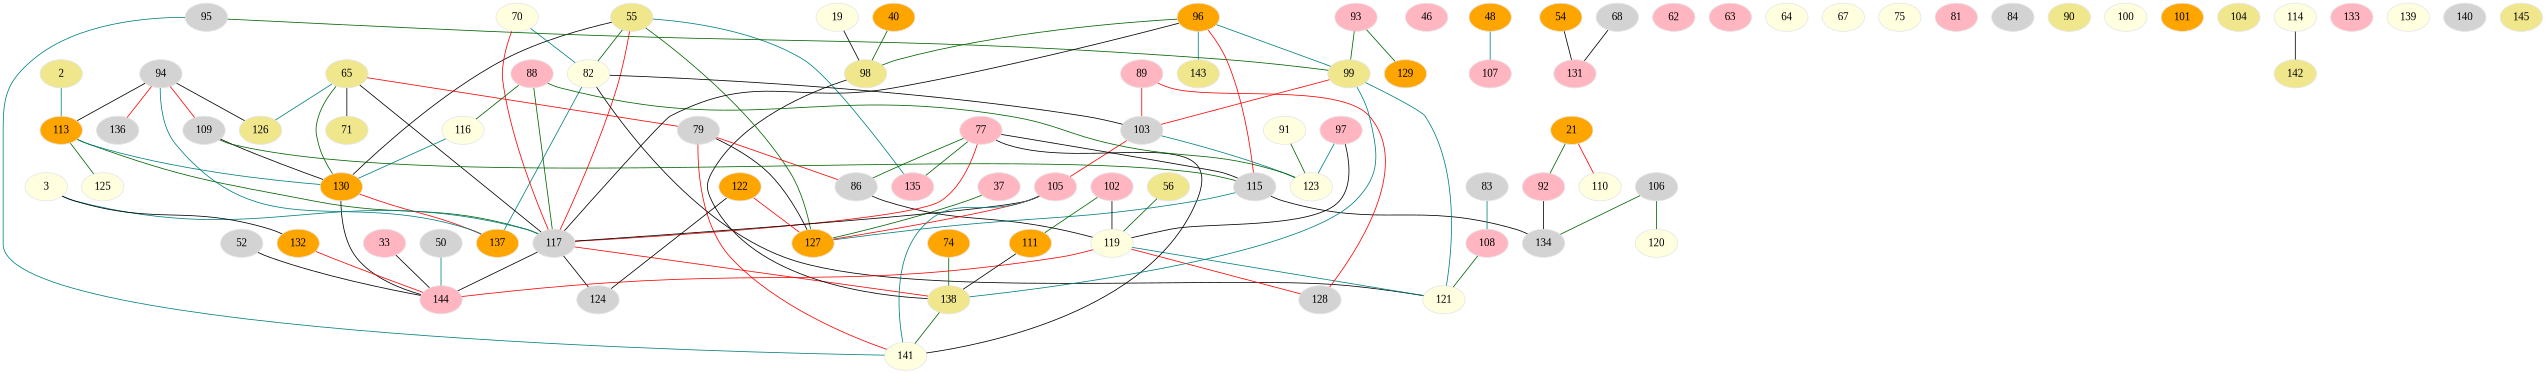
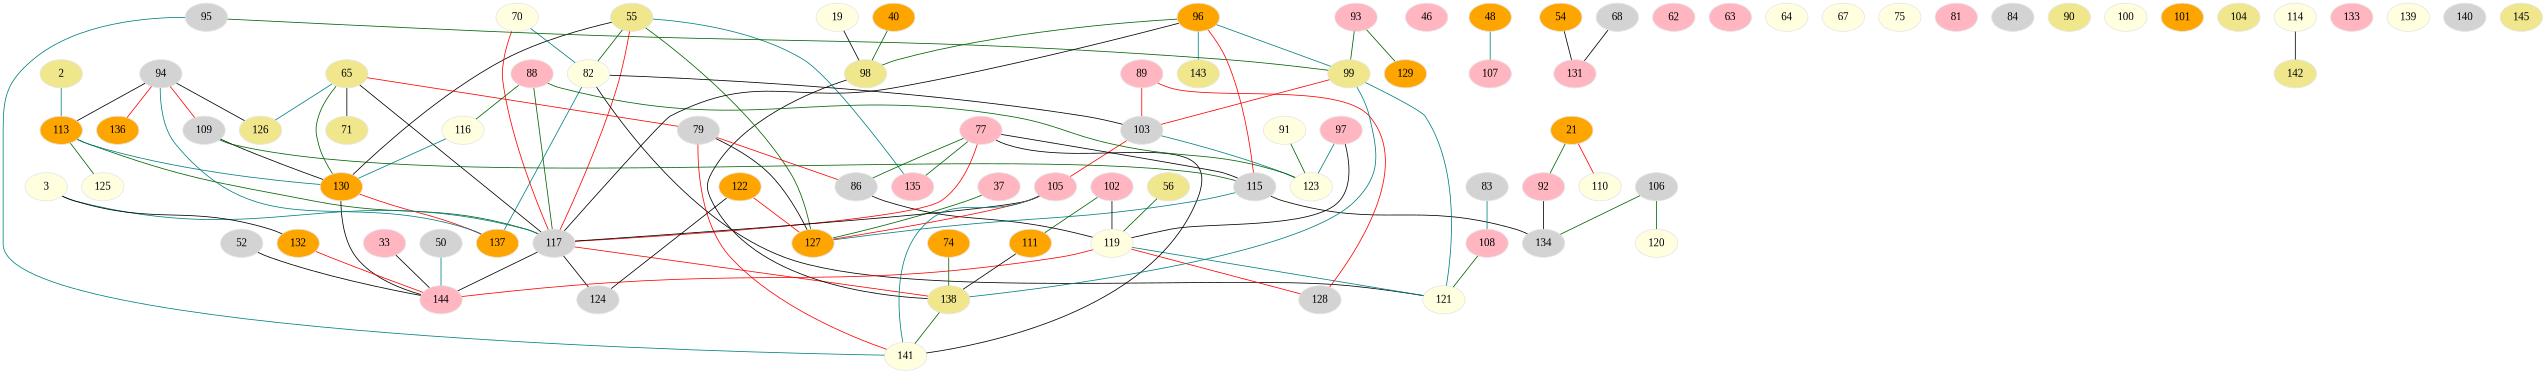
(118, 130) -> (118, 130)
